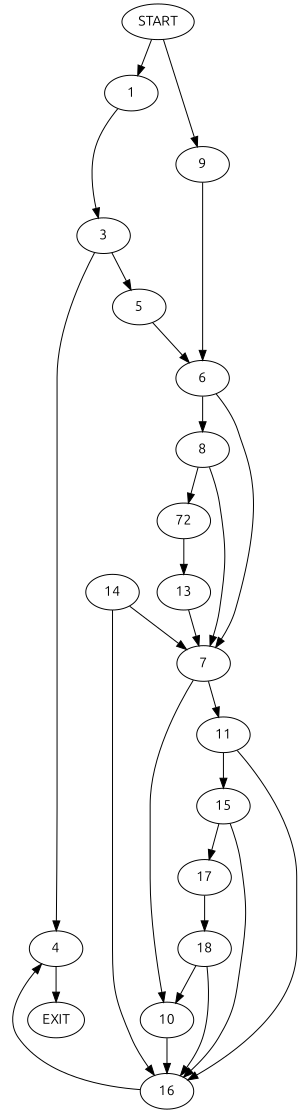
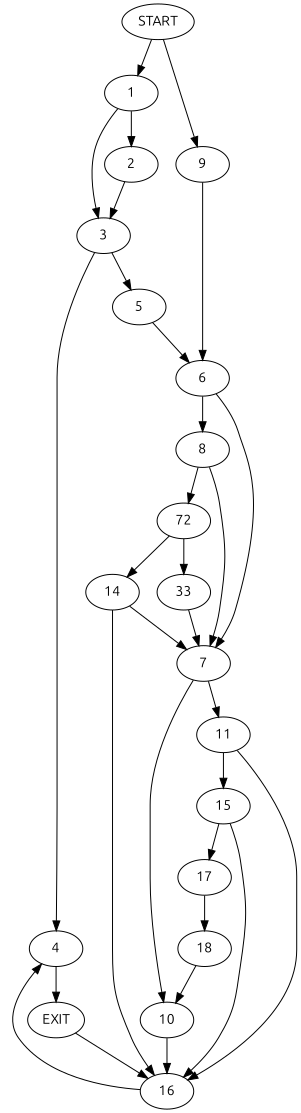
none -> (131, 164)
none -> (152, 553)
(184, 592) -> (184, 592)
(207, 1019) -> (107, 1053)
